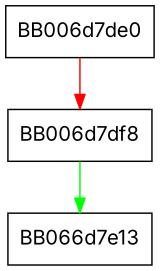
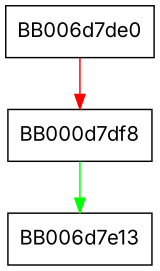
(80, 135) -> (80, 135)
(80, 239) -> (80, 239)
